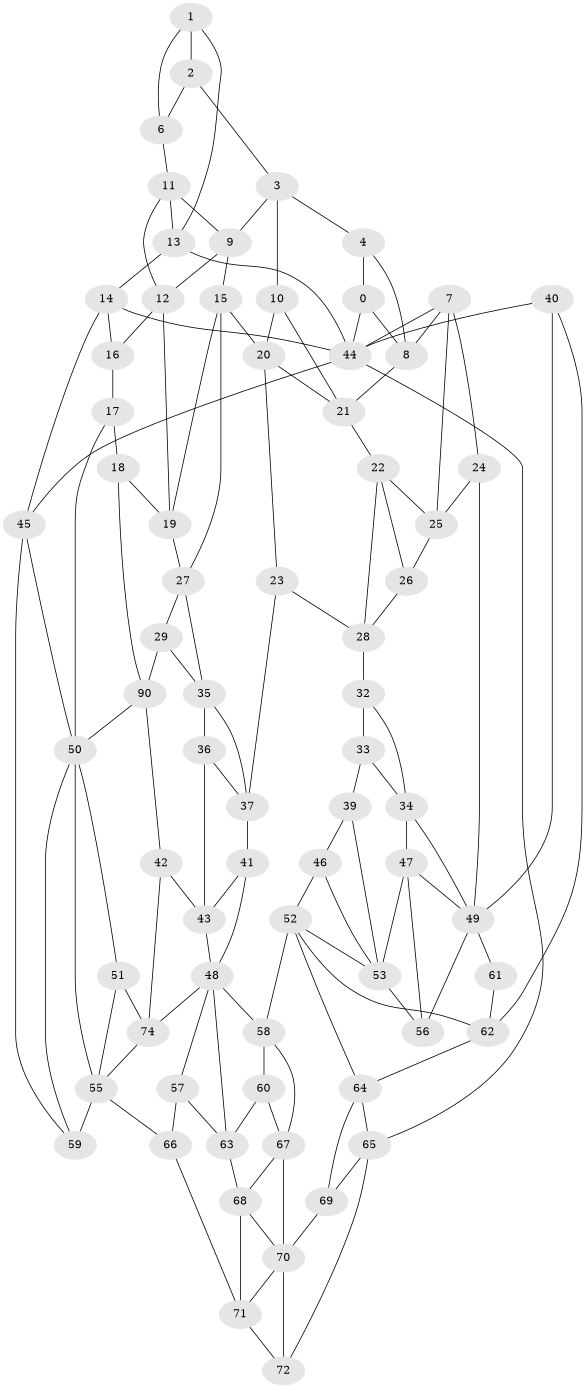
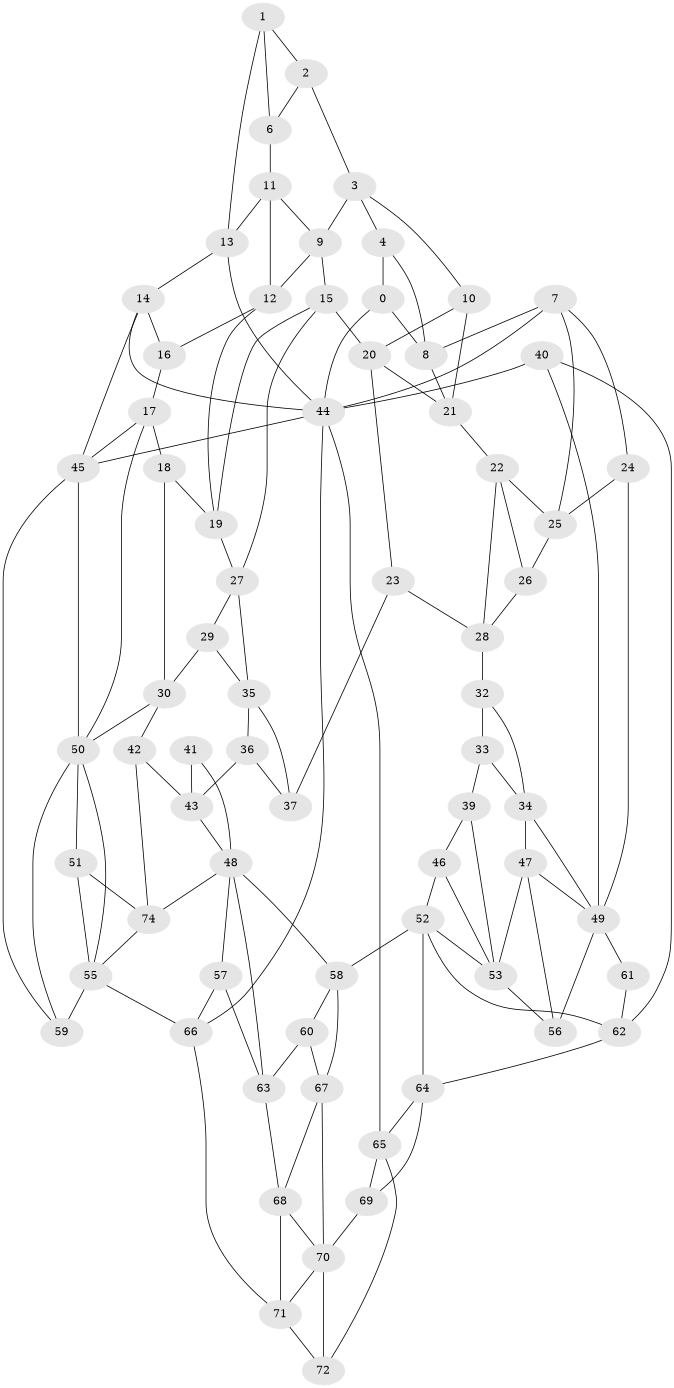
none -> (114, 440)
(145, 694) -> (164, 694)
none -> (323, 760)
(248, 835) -> none
